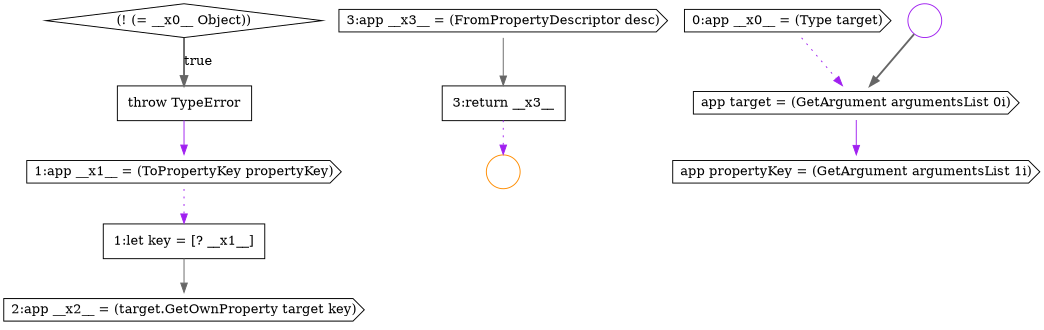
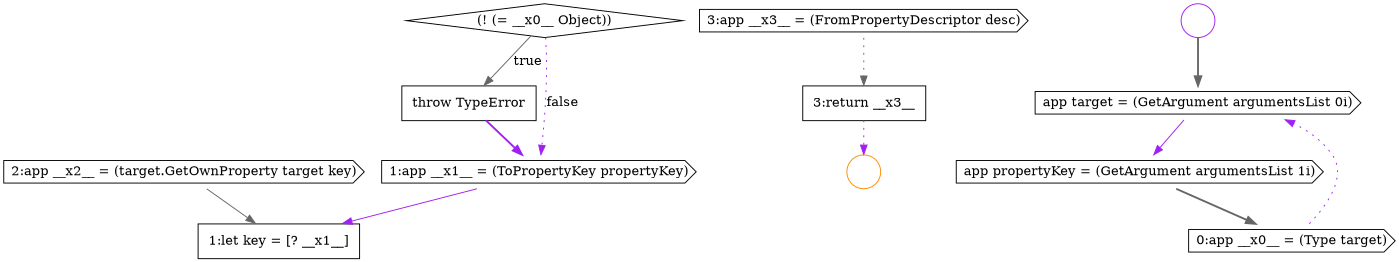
(184, 57) -> (511, 57)
(503, 57) -> (864, 57)
none -> (546, 91)
(184, 133) -> (500, 134)
(184, 201) -> (414, 205)
none -> (1212, 204)
(184, 271) -> (227, 203)
